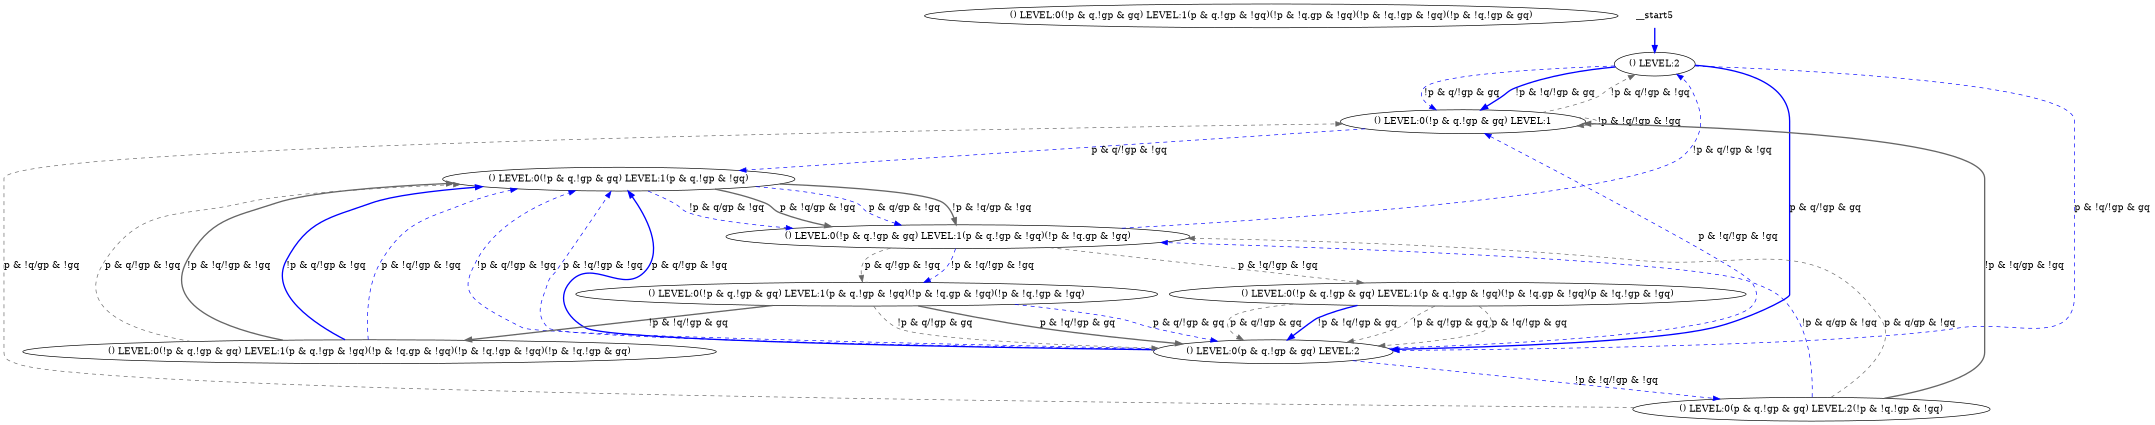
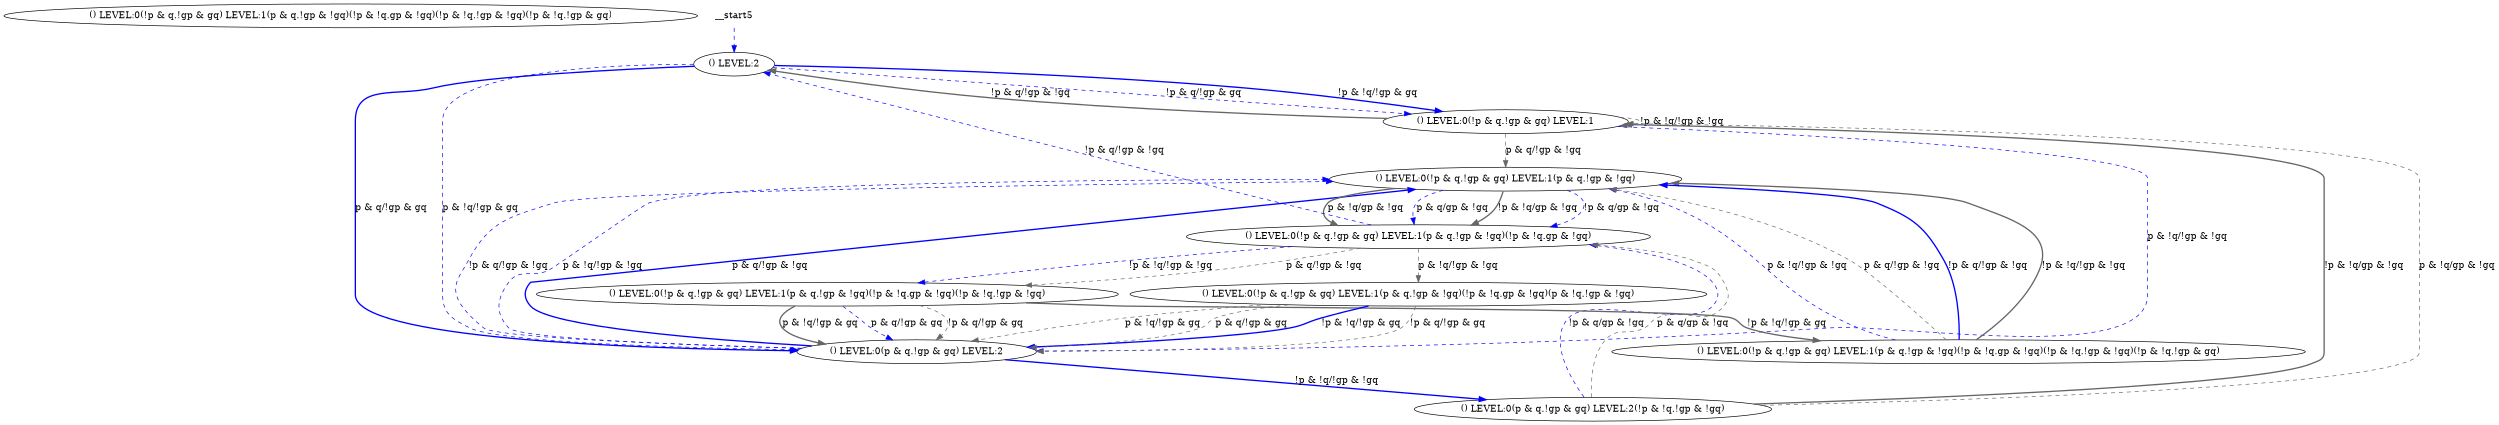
(1655, 37) -> (734, 37)
(1588, 101) -> (1081, 105)
(1056, 149) -> (1506, 147)
(1733, 316) -> (1929, 332)
(1533, 379) -> (1242, 379)
